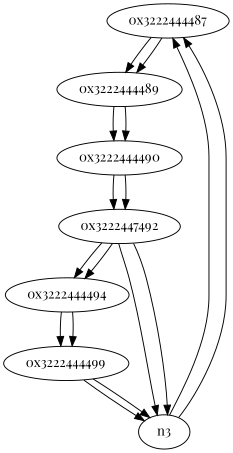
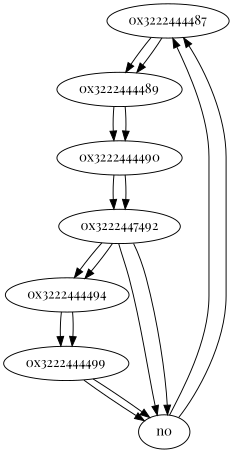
(164, 432) -> (164, 432)
